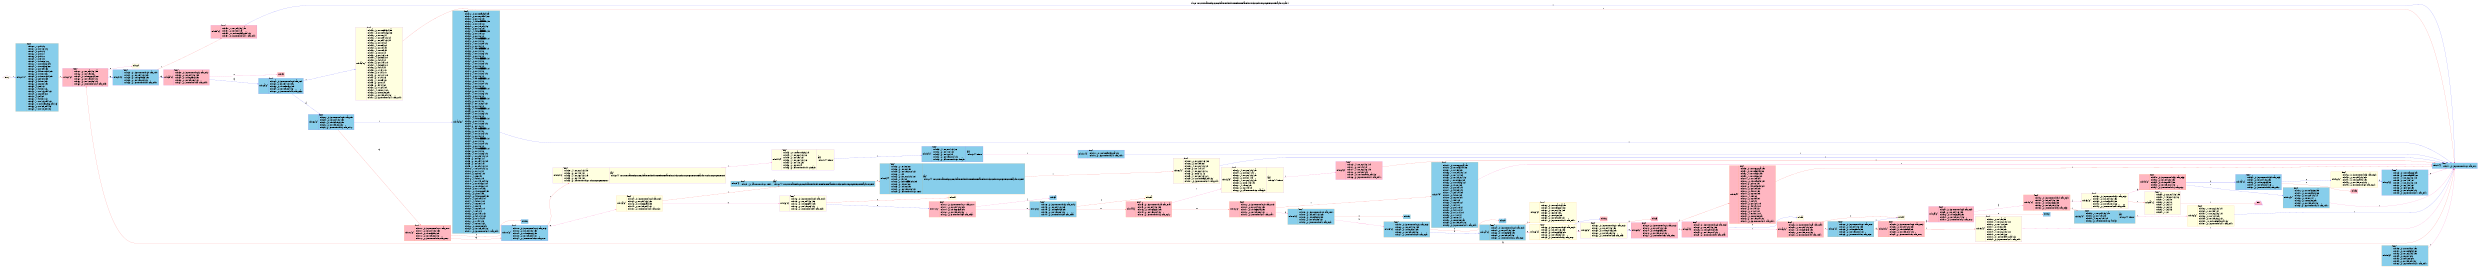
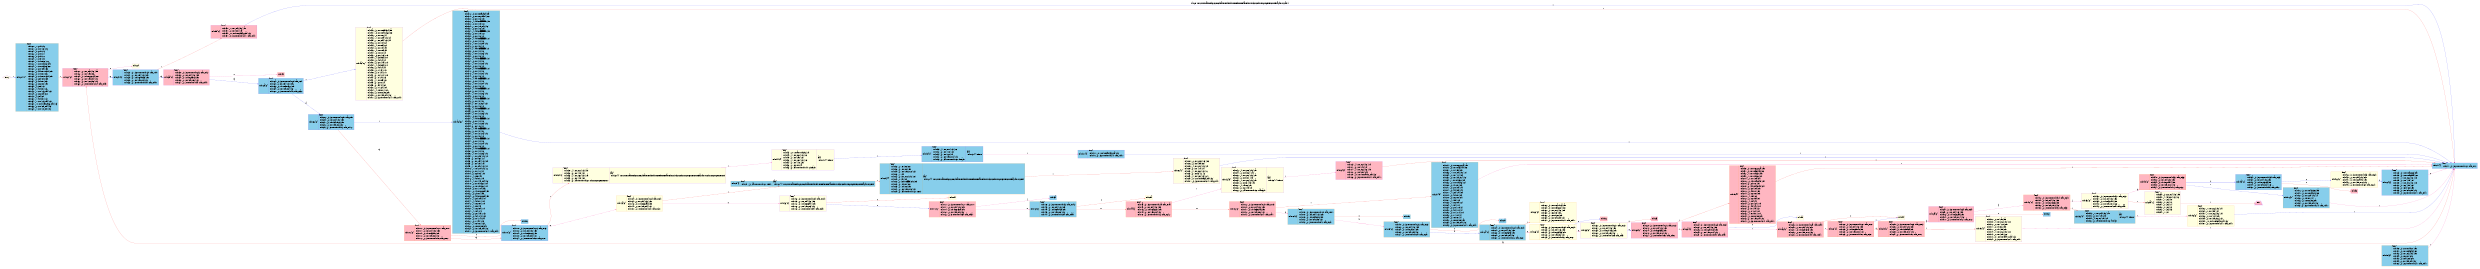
(1851, 229) -> (1851, 229)
